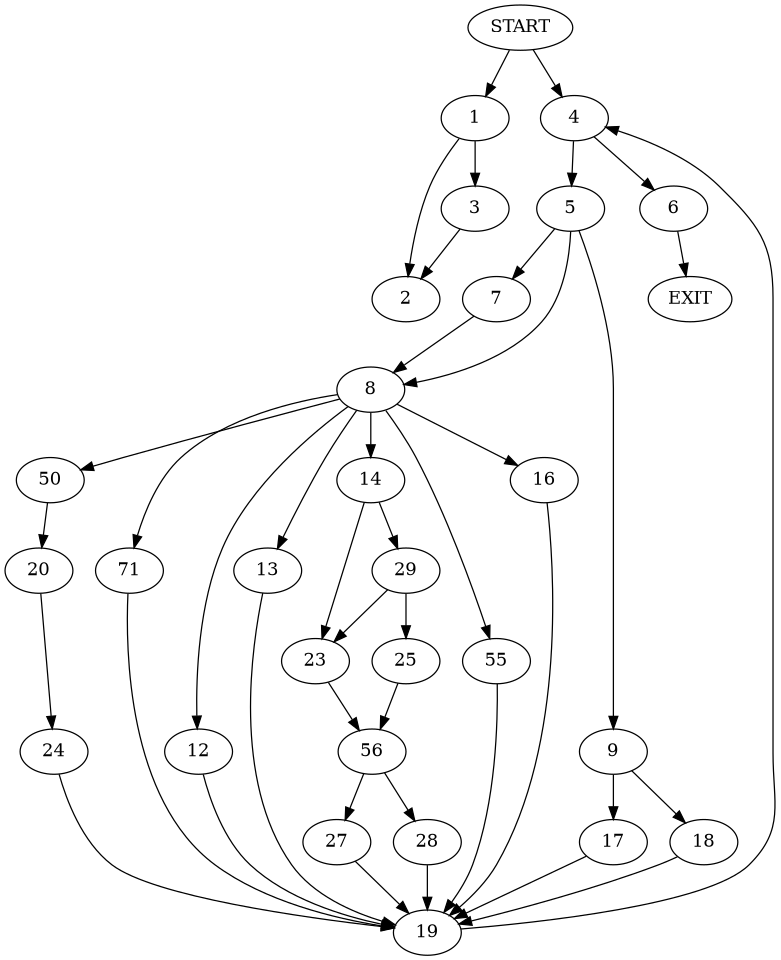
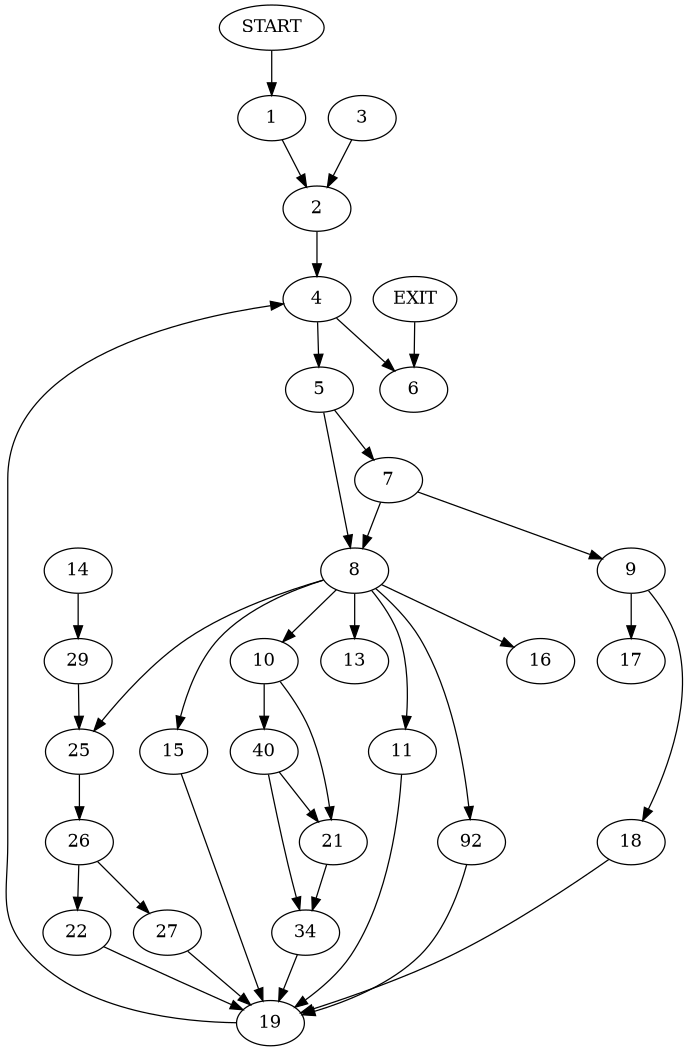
(544, 68) -> (317, 248)
(475, 157) -> none
(681, 247) -> (414, 338)
(371, 429) -> (200, 631)
(613, 471) -> (504, 523)
(50, 480) -> (264, 661)
(39, 571) -> (264, 752)
(129, 571) -> (402, 752)
(315, 661) -> none
(496, 661) -> (174, 752)
(545, 716) -> none
(54, 752) -> (306, 933)
(199, 752) -> (472, 842)
(372, 752) -> (79, 842)
(259, 787) -> none
none -> (333, 842)
(427, 842) -> (77, 933)
(526, 885) -> none
